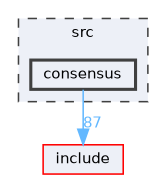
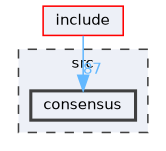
(83, 111) -> (83, 59)
